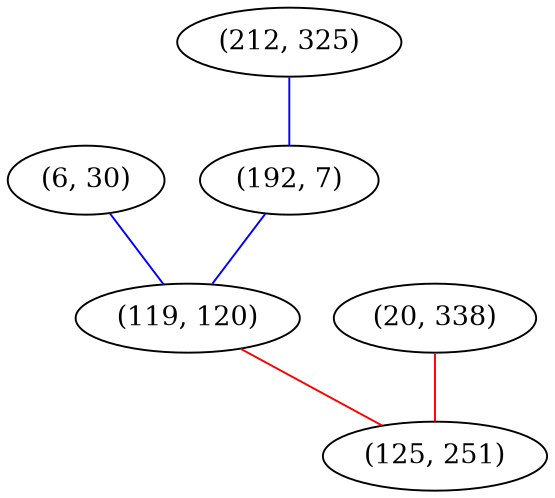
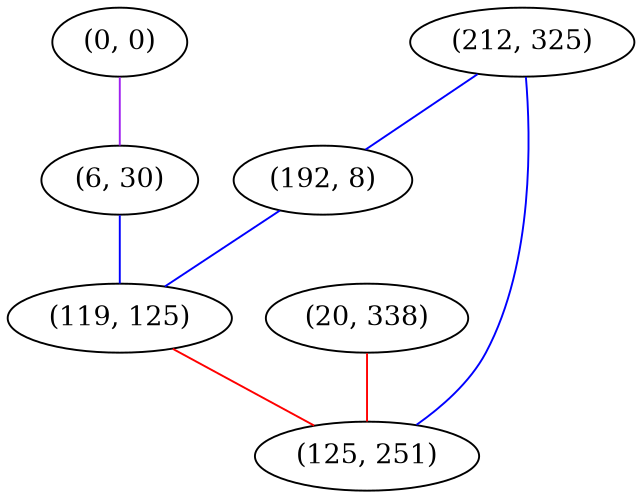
none -> (120, 42)
(289, 180) -> (323, 180)
none -> (516, 267)
(188, 318) -> (120, 318)
